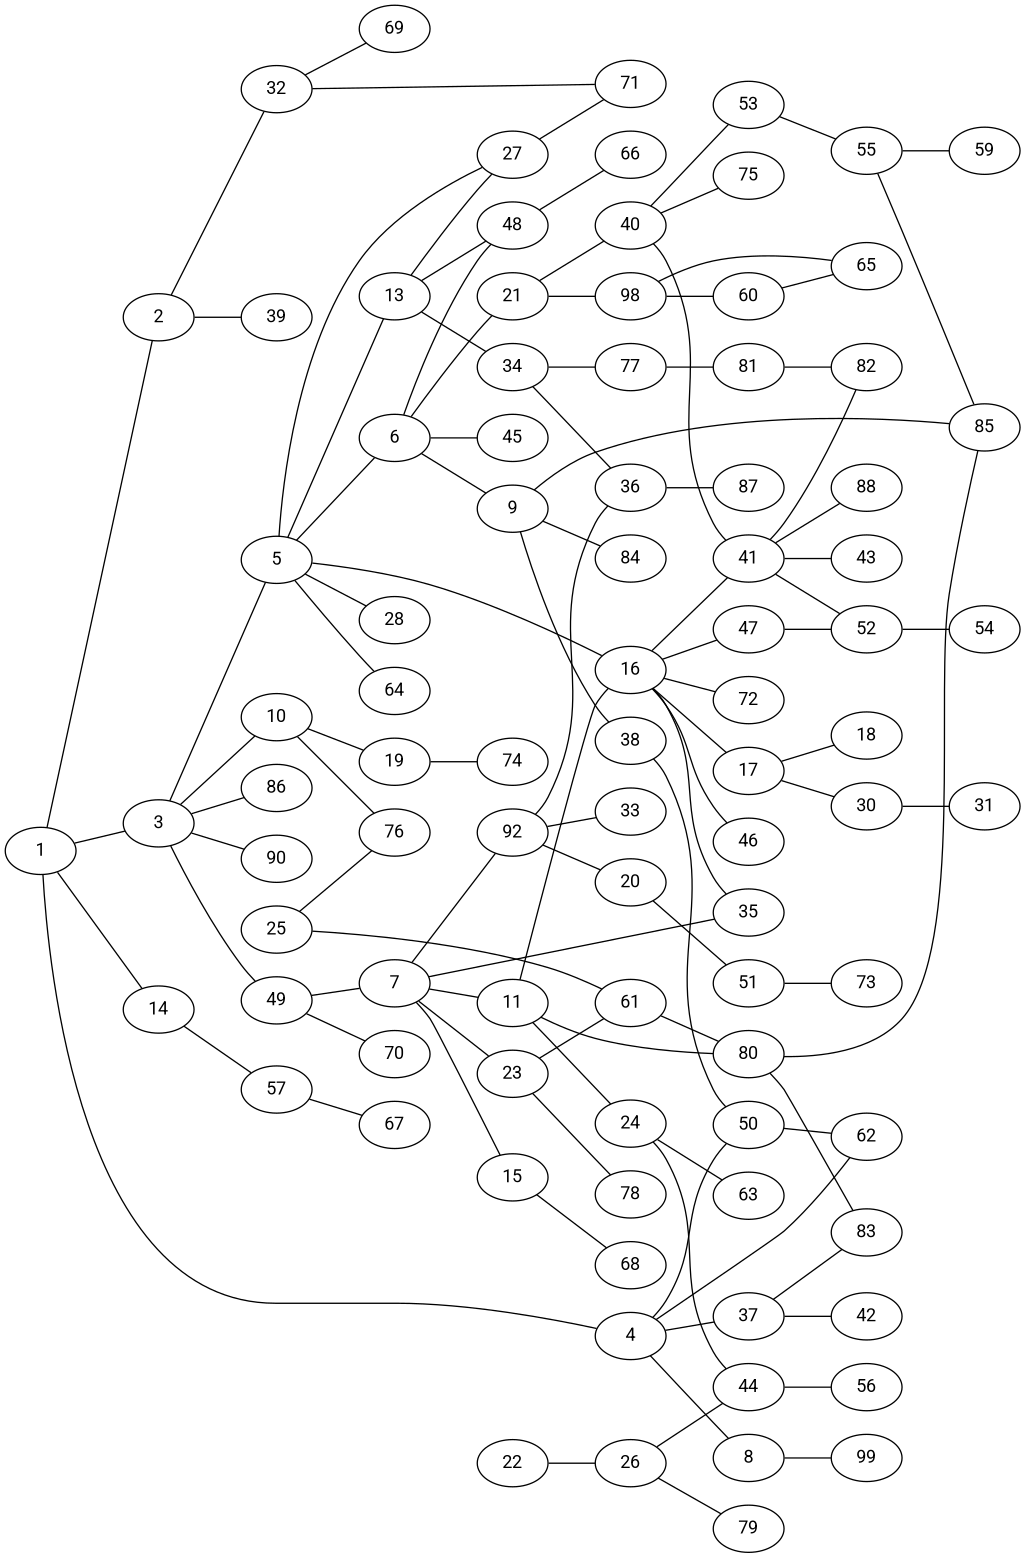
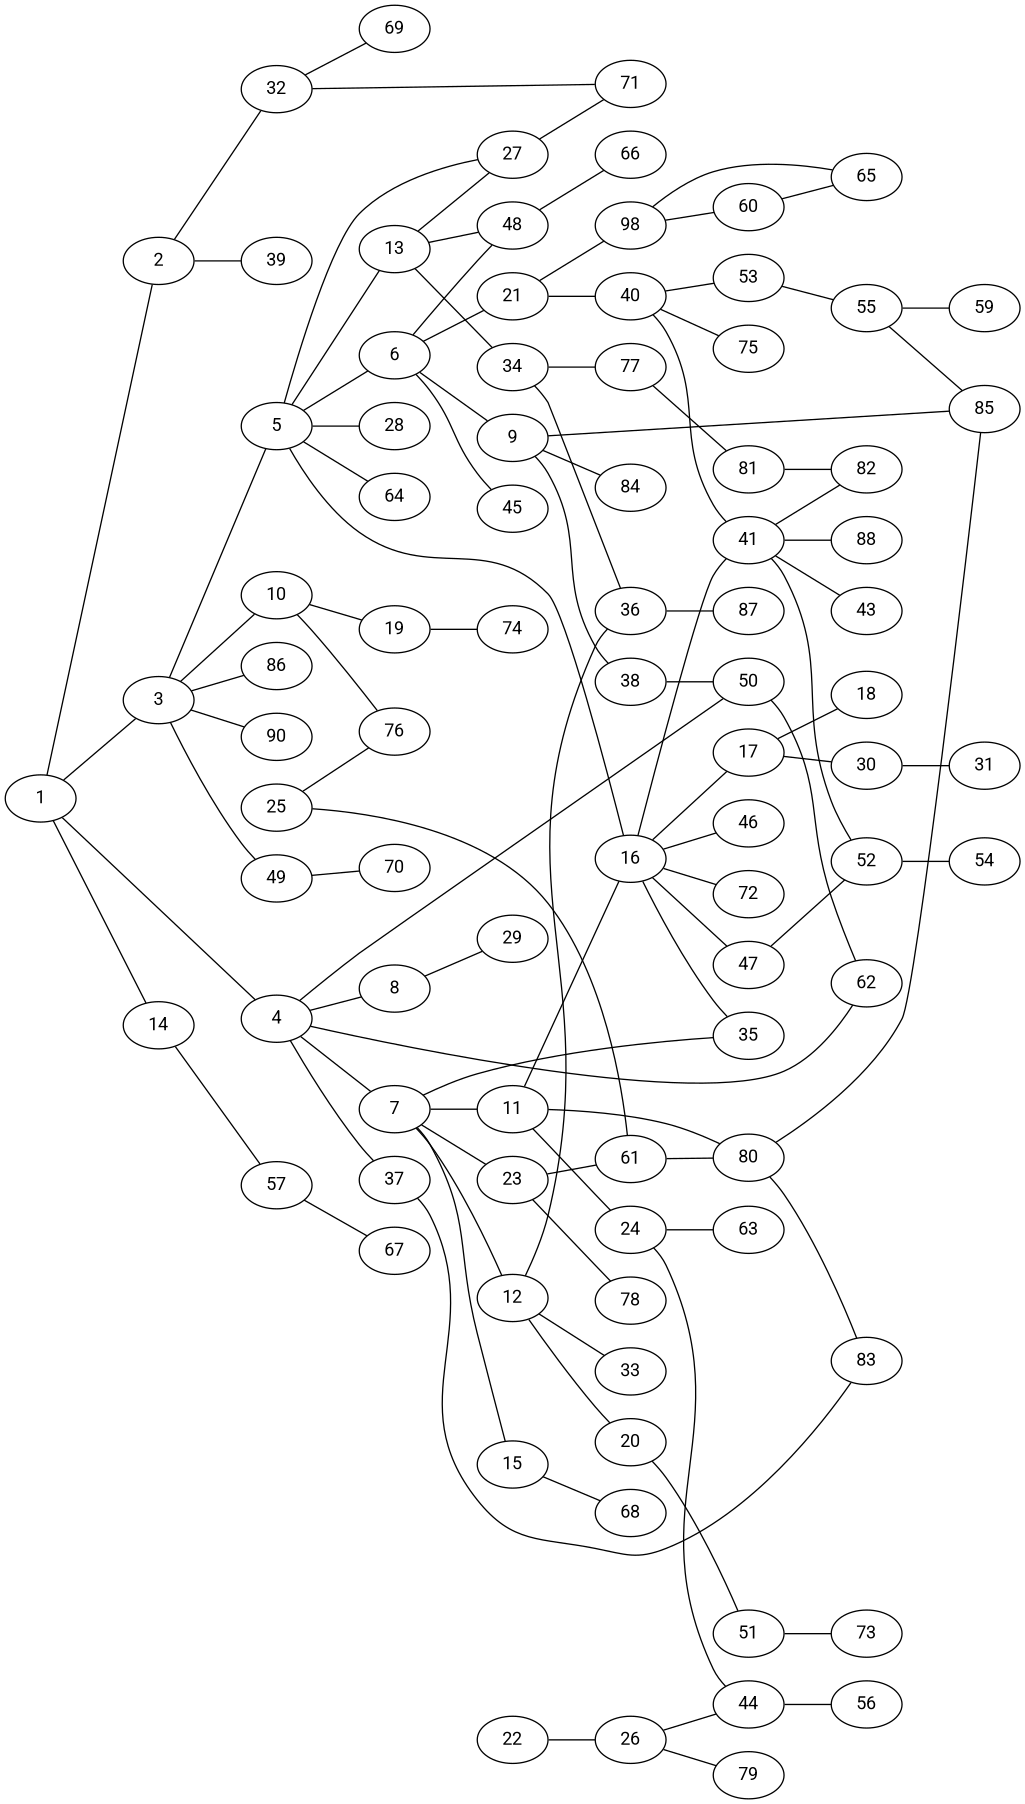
(513, 833) -> (513, 1298)
(335, 992) -> (336, 1064)
(867, 1316) -> none
(867, 1458) -> (513, 939)
